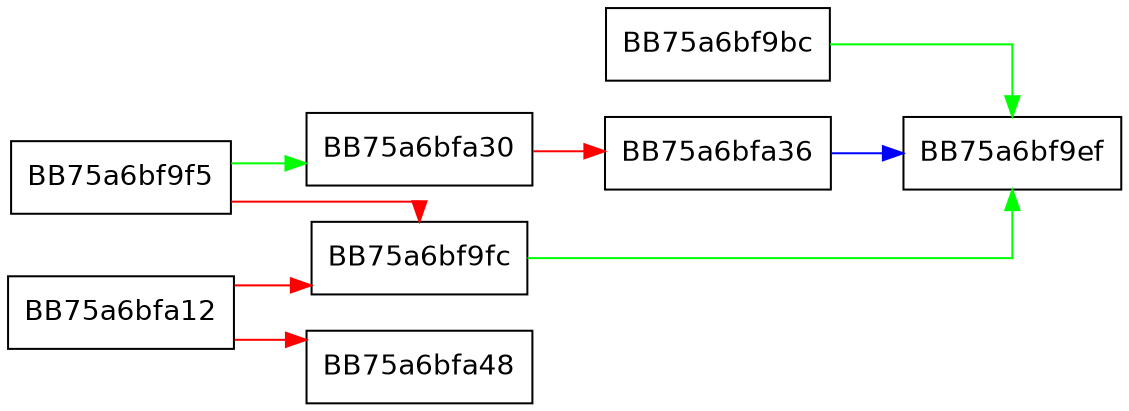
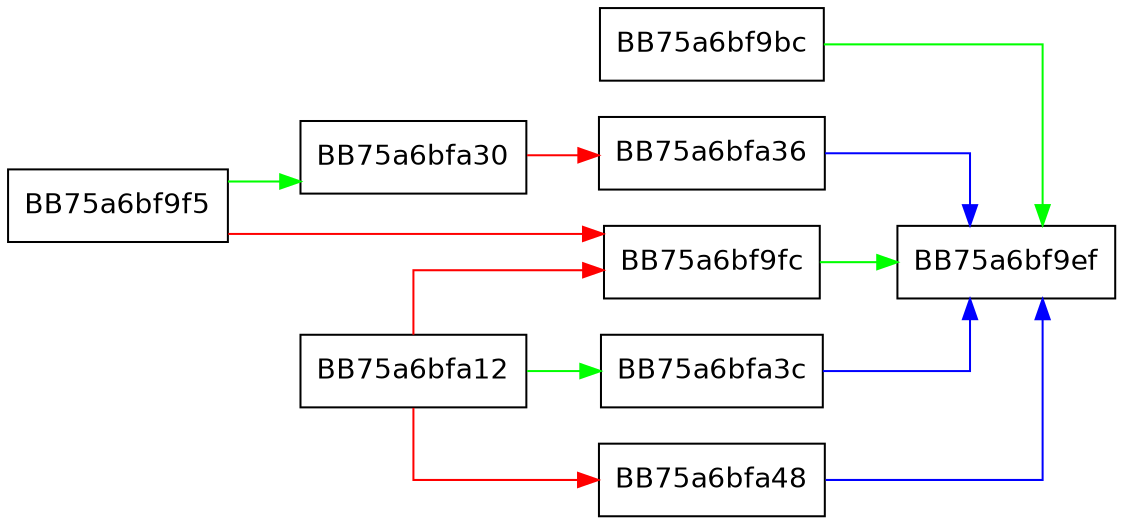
none -> (712, 371)
none -> (1015, 480)
